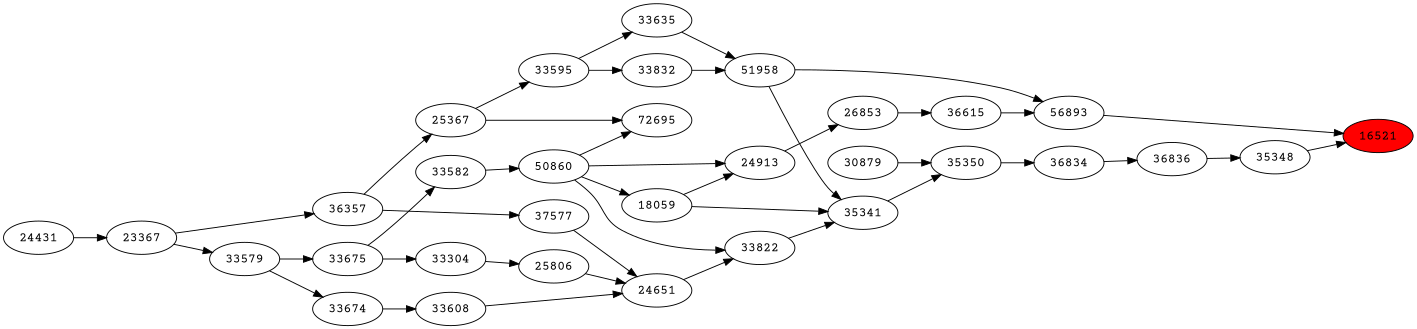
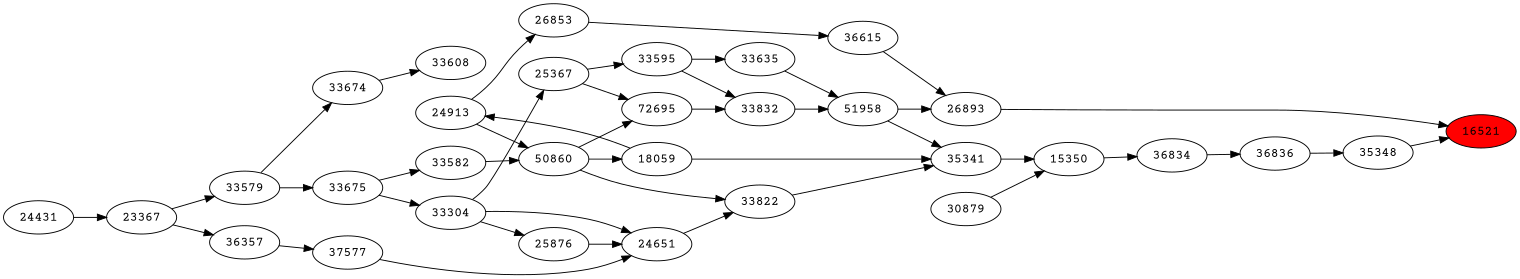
none -> (704, 109)
(1069, 113) -> (966, 109)
(966, 163) -> (1069, 159)
(652, 165) -> (498, 134)
(394, 167) -> (509, 151)
(554, 266) -> (554, 244)
(549, 300) -> (555, 214)
